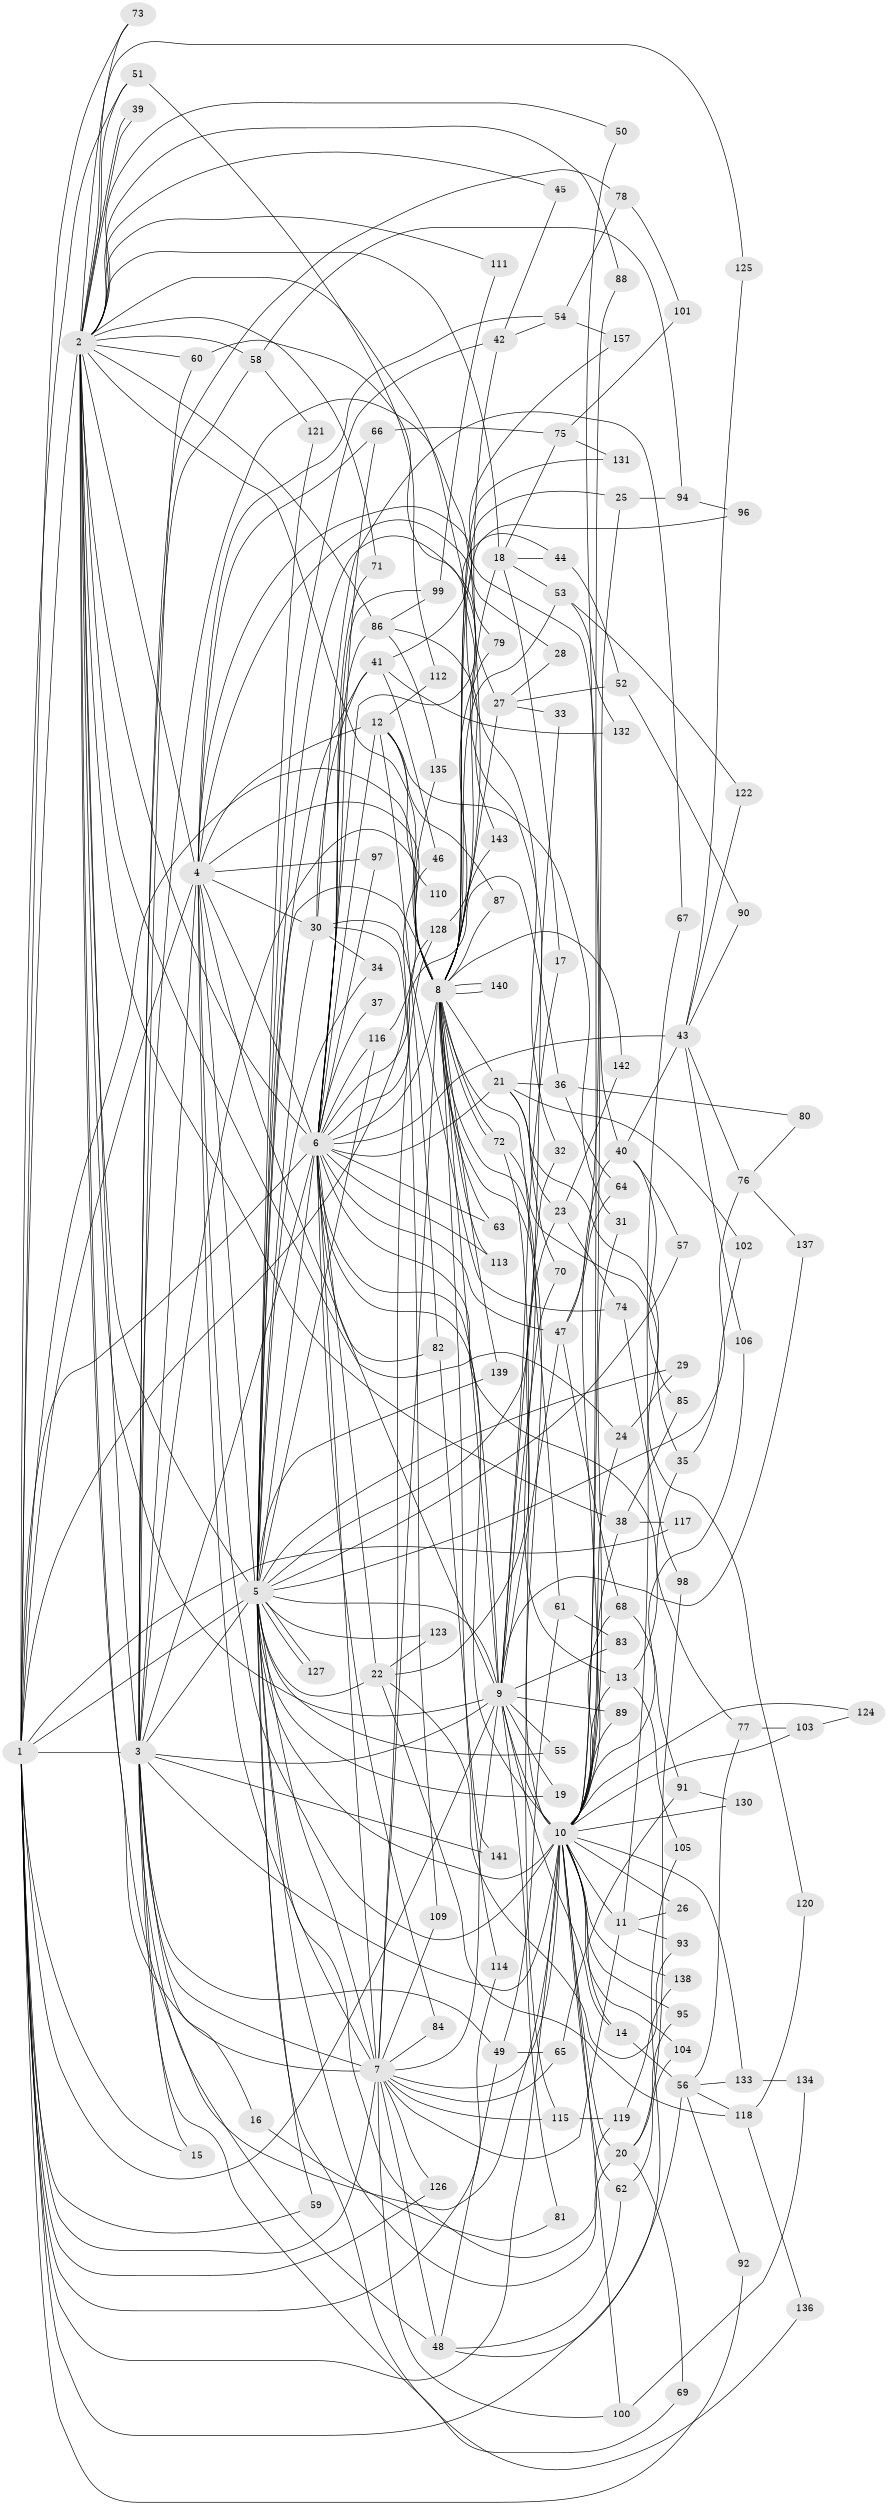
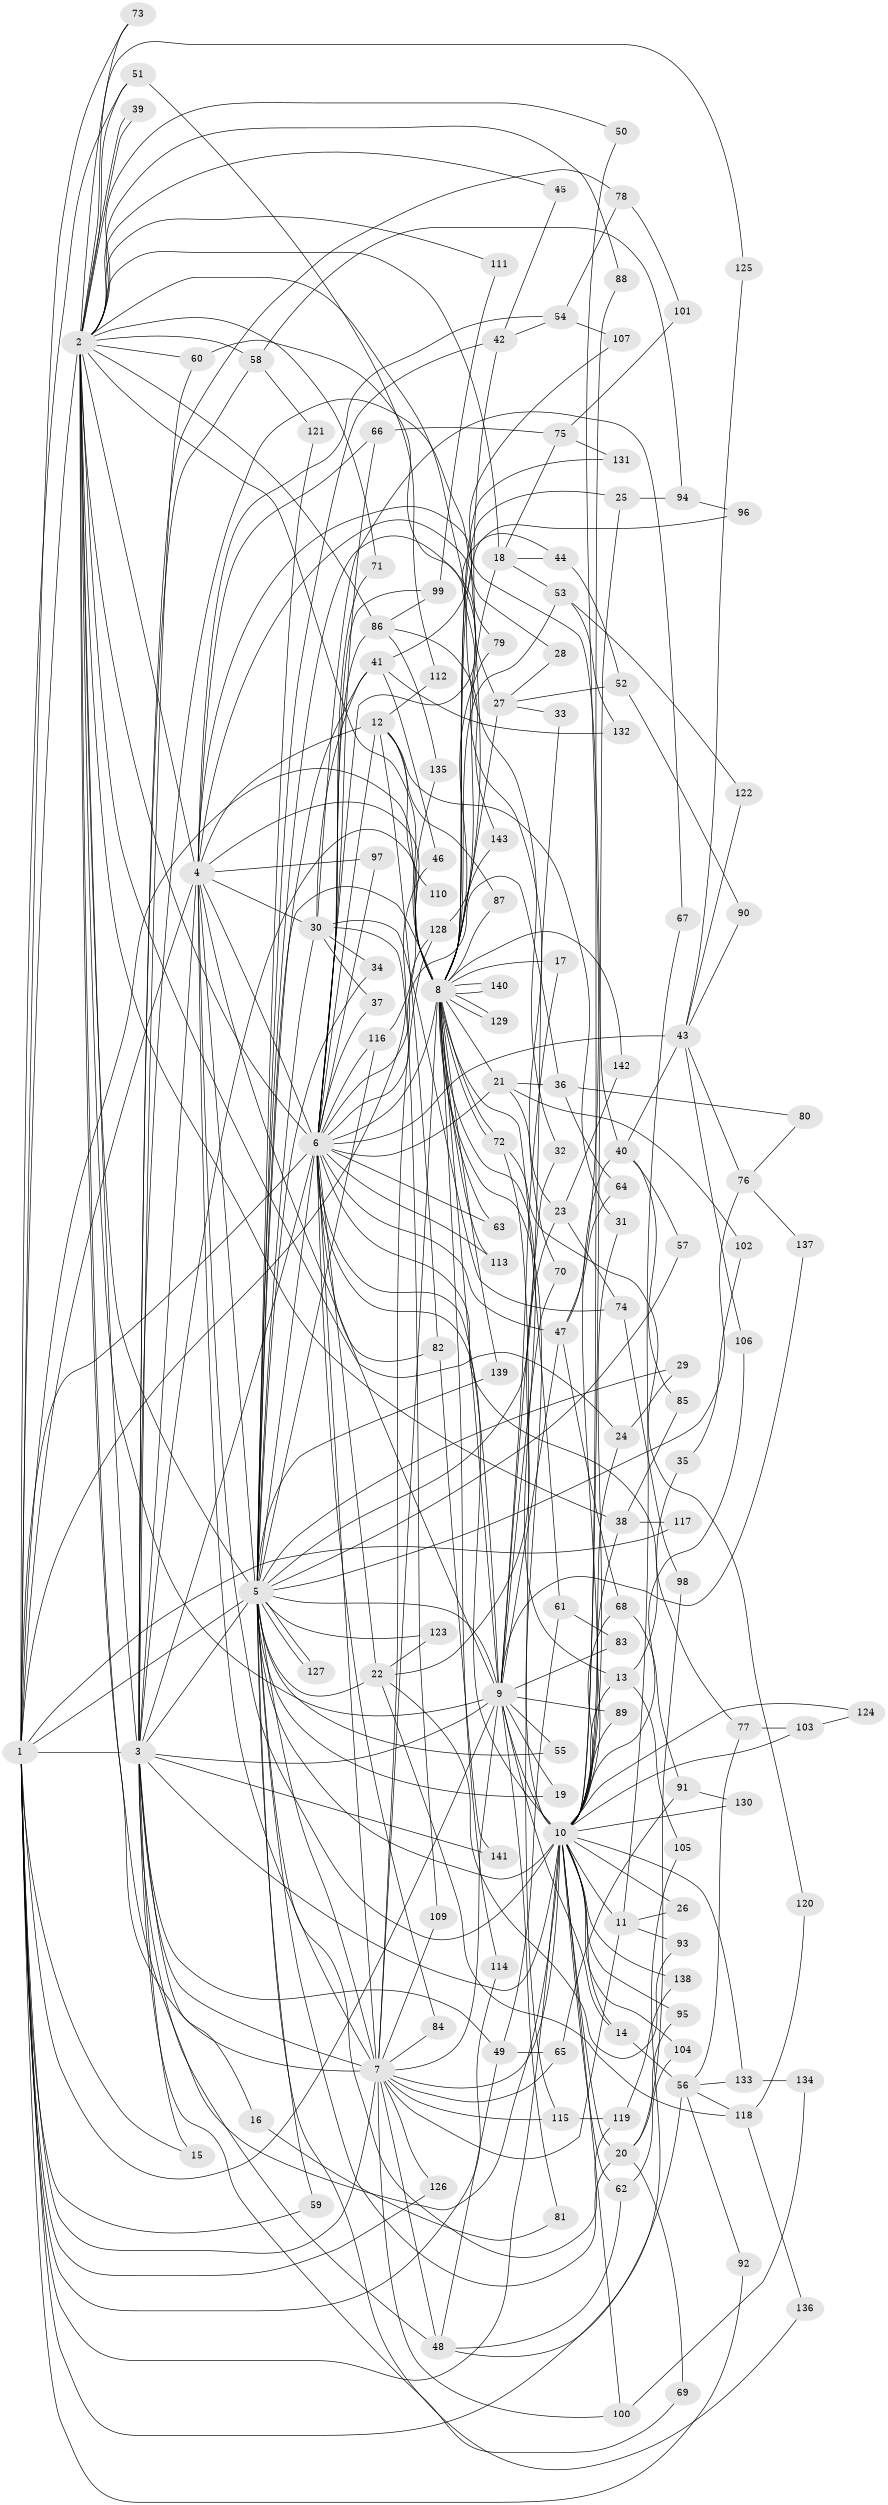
(622, 340) -> (622, 340)
(539, 759) -> (496, 965)
none -> (345, 969)
none -> (500, 1022)
(625, 1255) -> none
